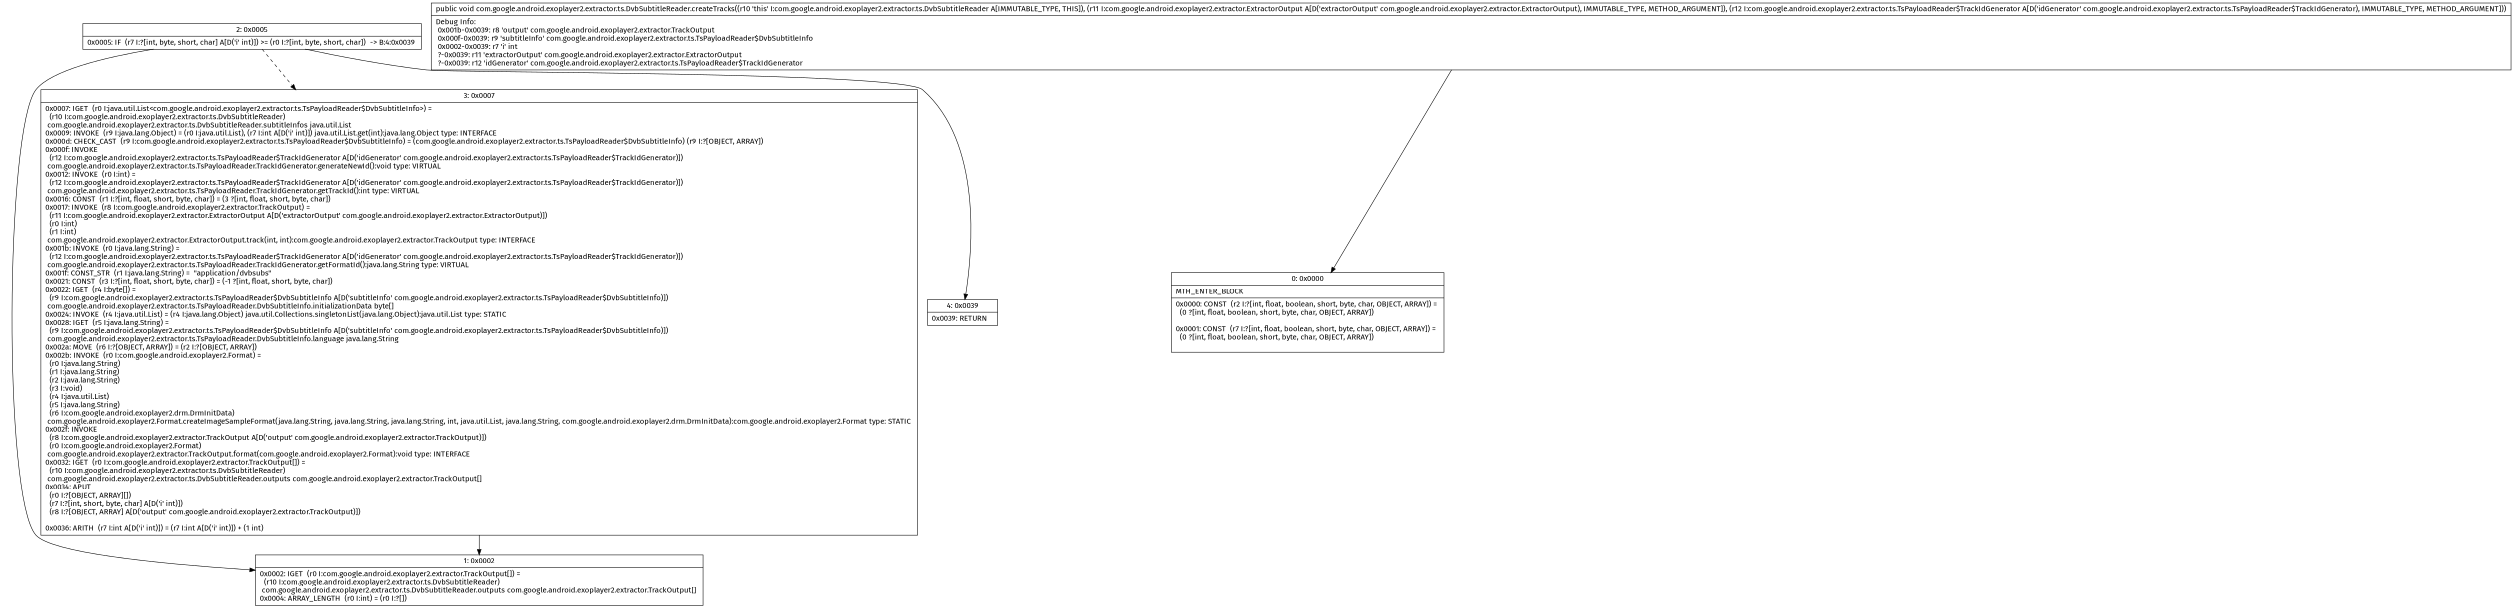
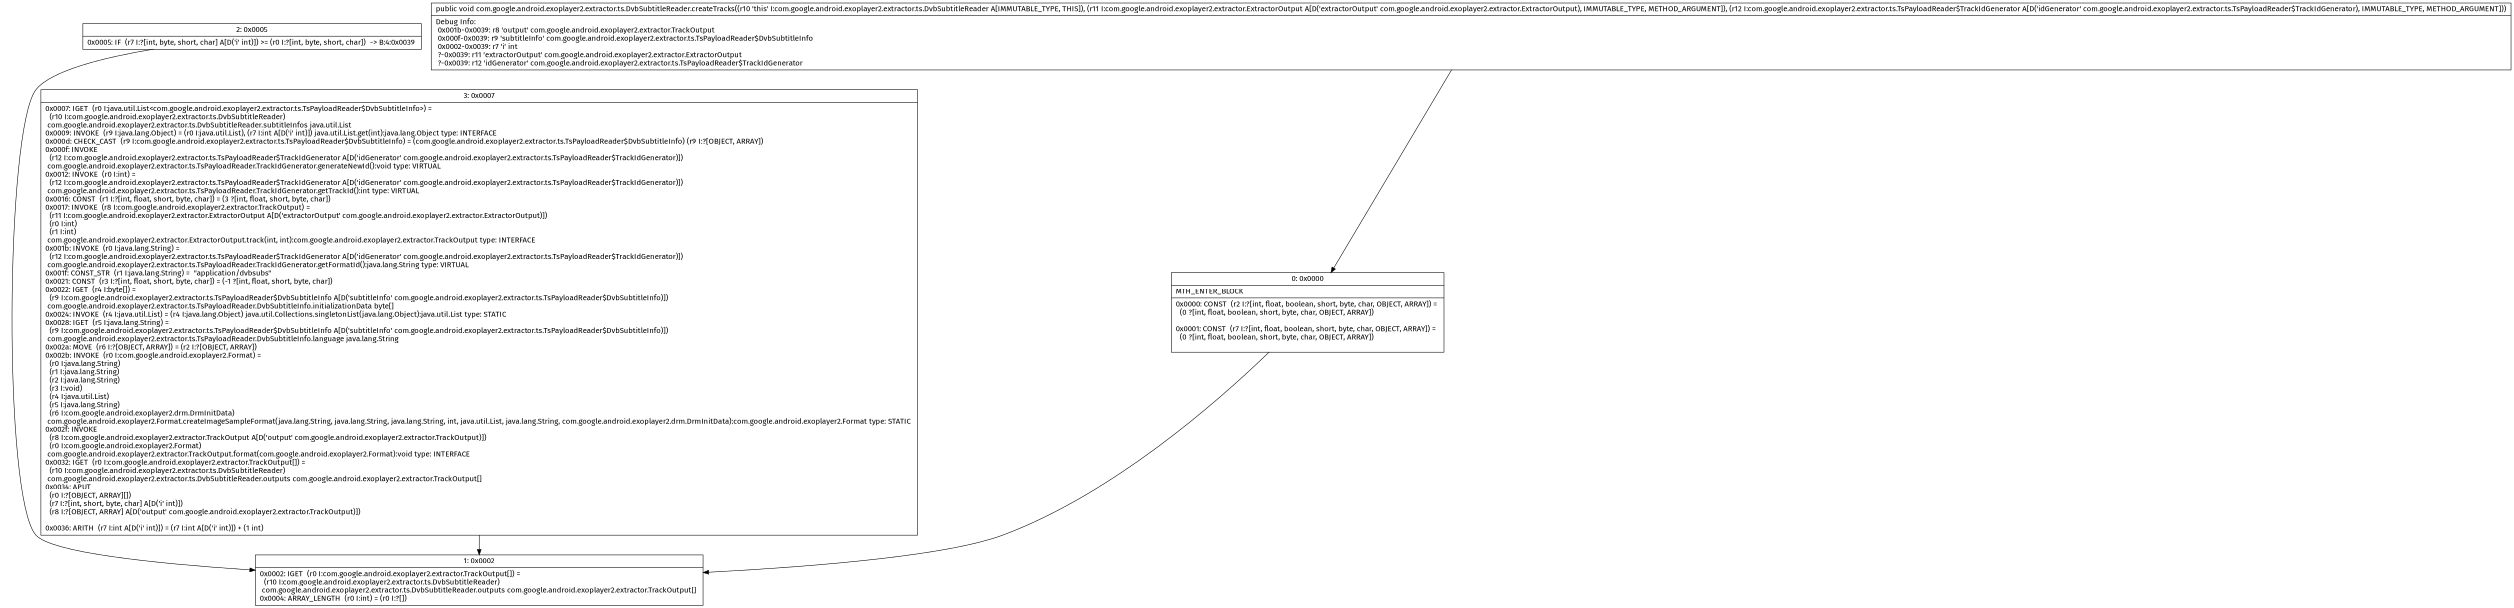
(277, 67) -> none
(963, 312) -> none
none -> (1016, 530)
